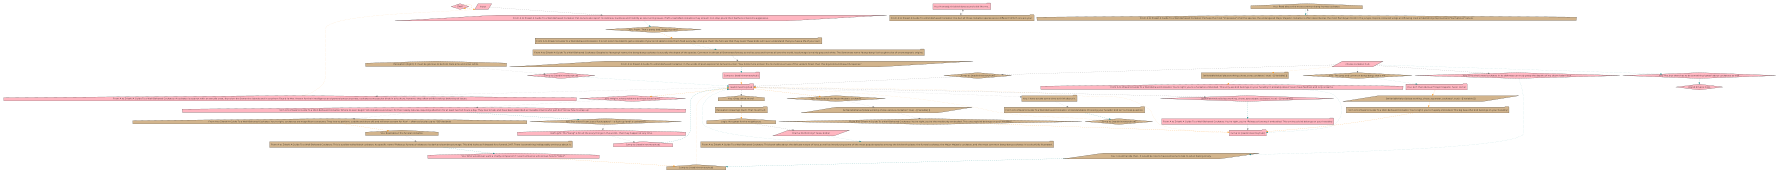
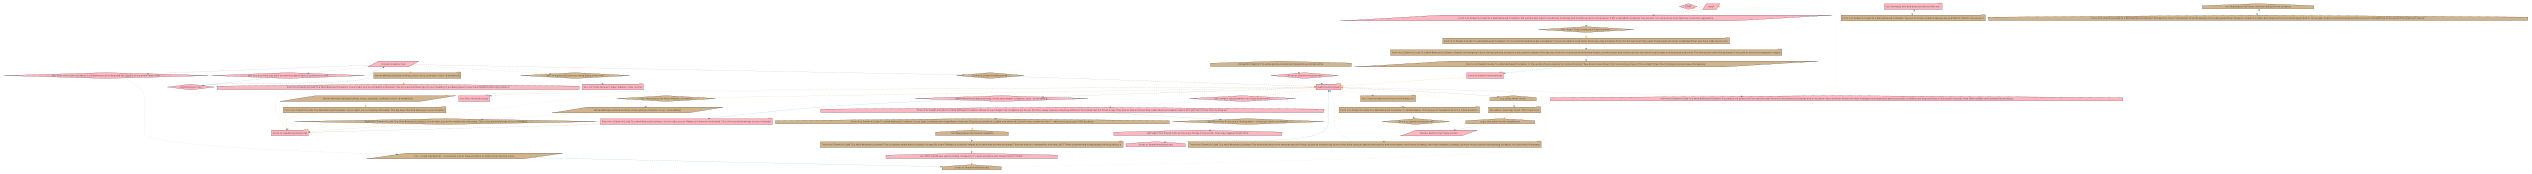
none -> (294, 83)
none -> (474, 99)
